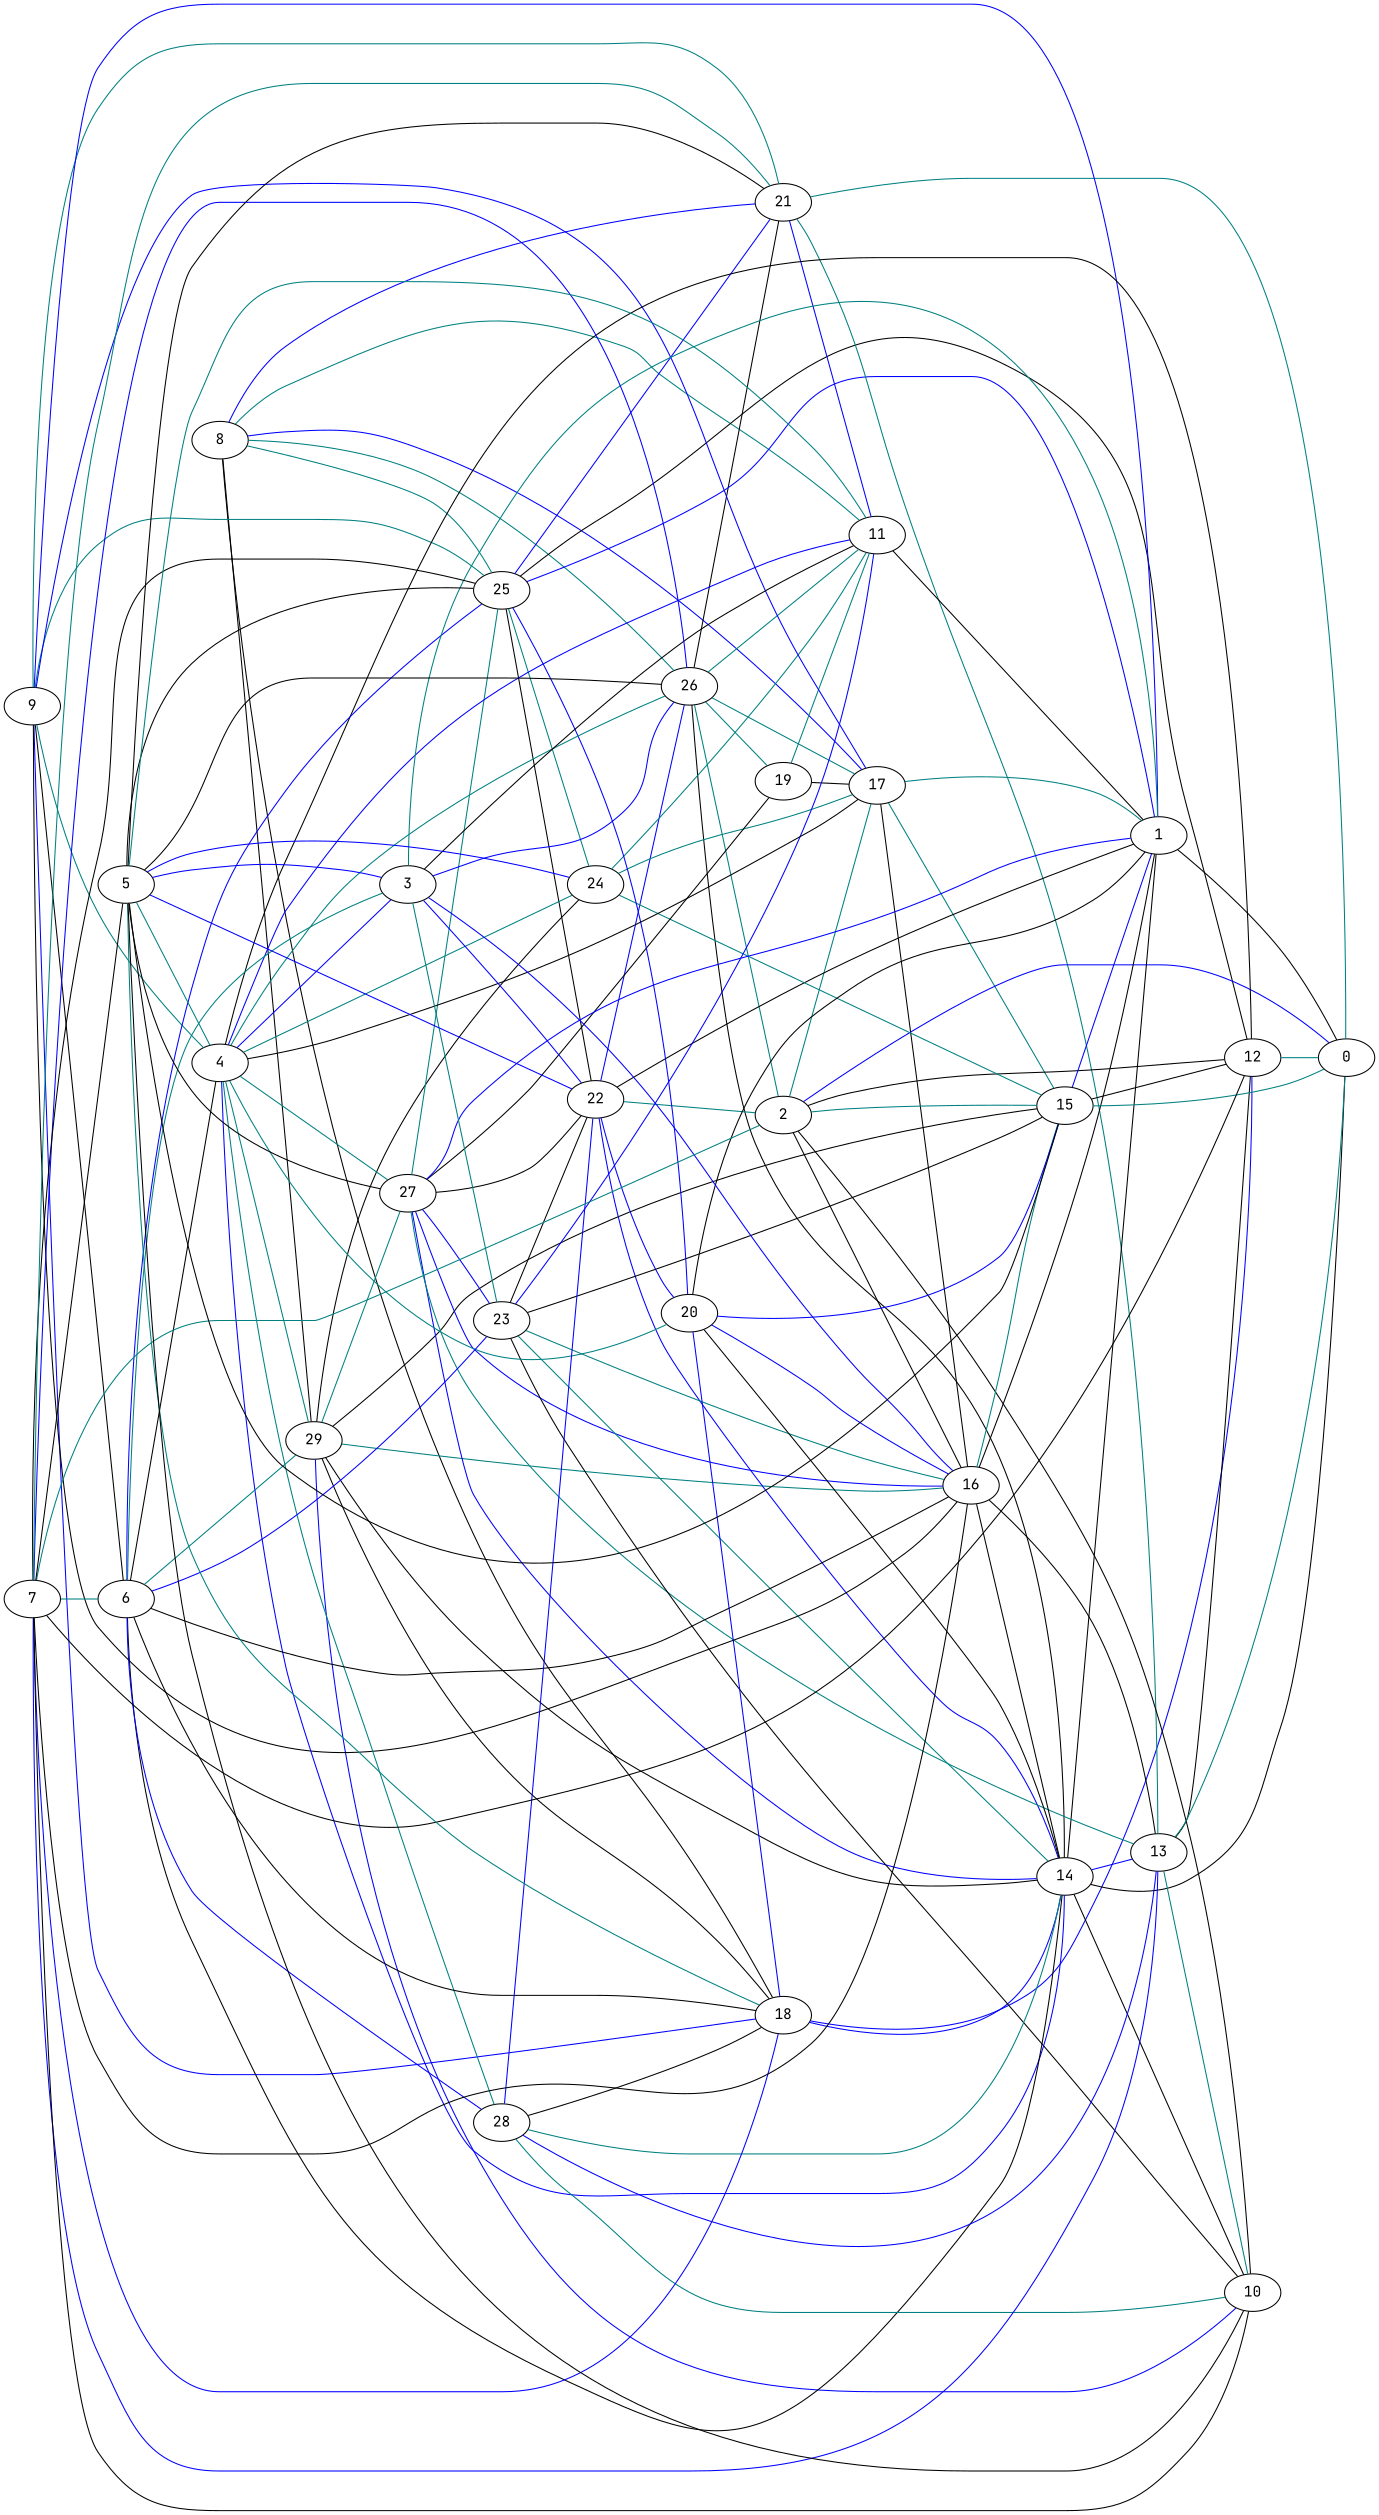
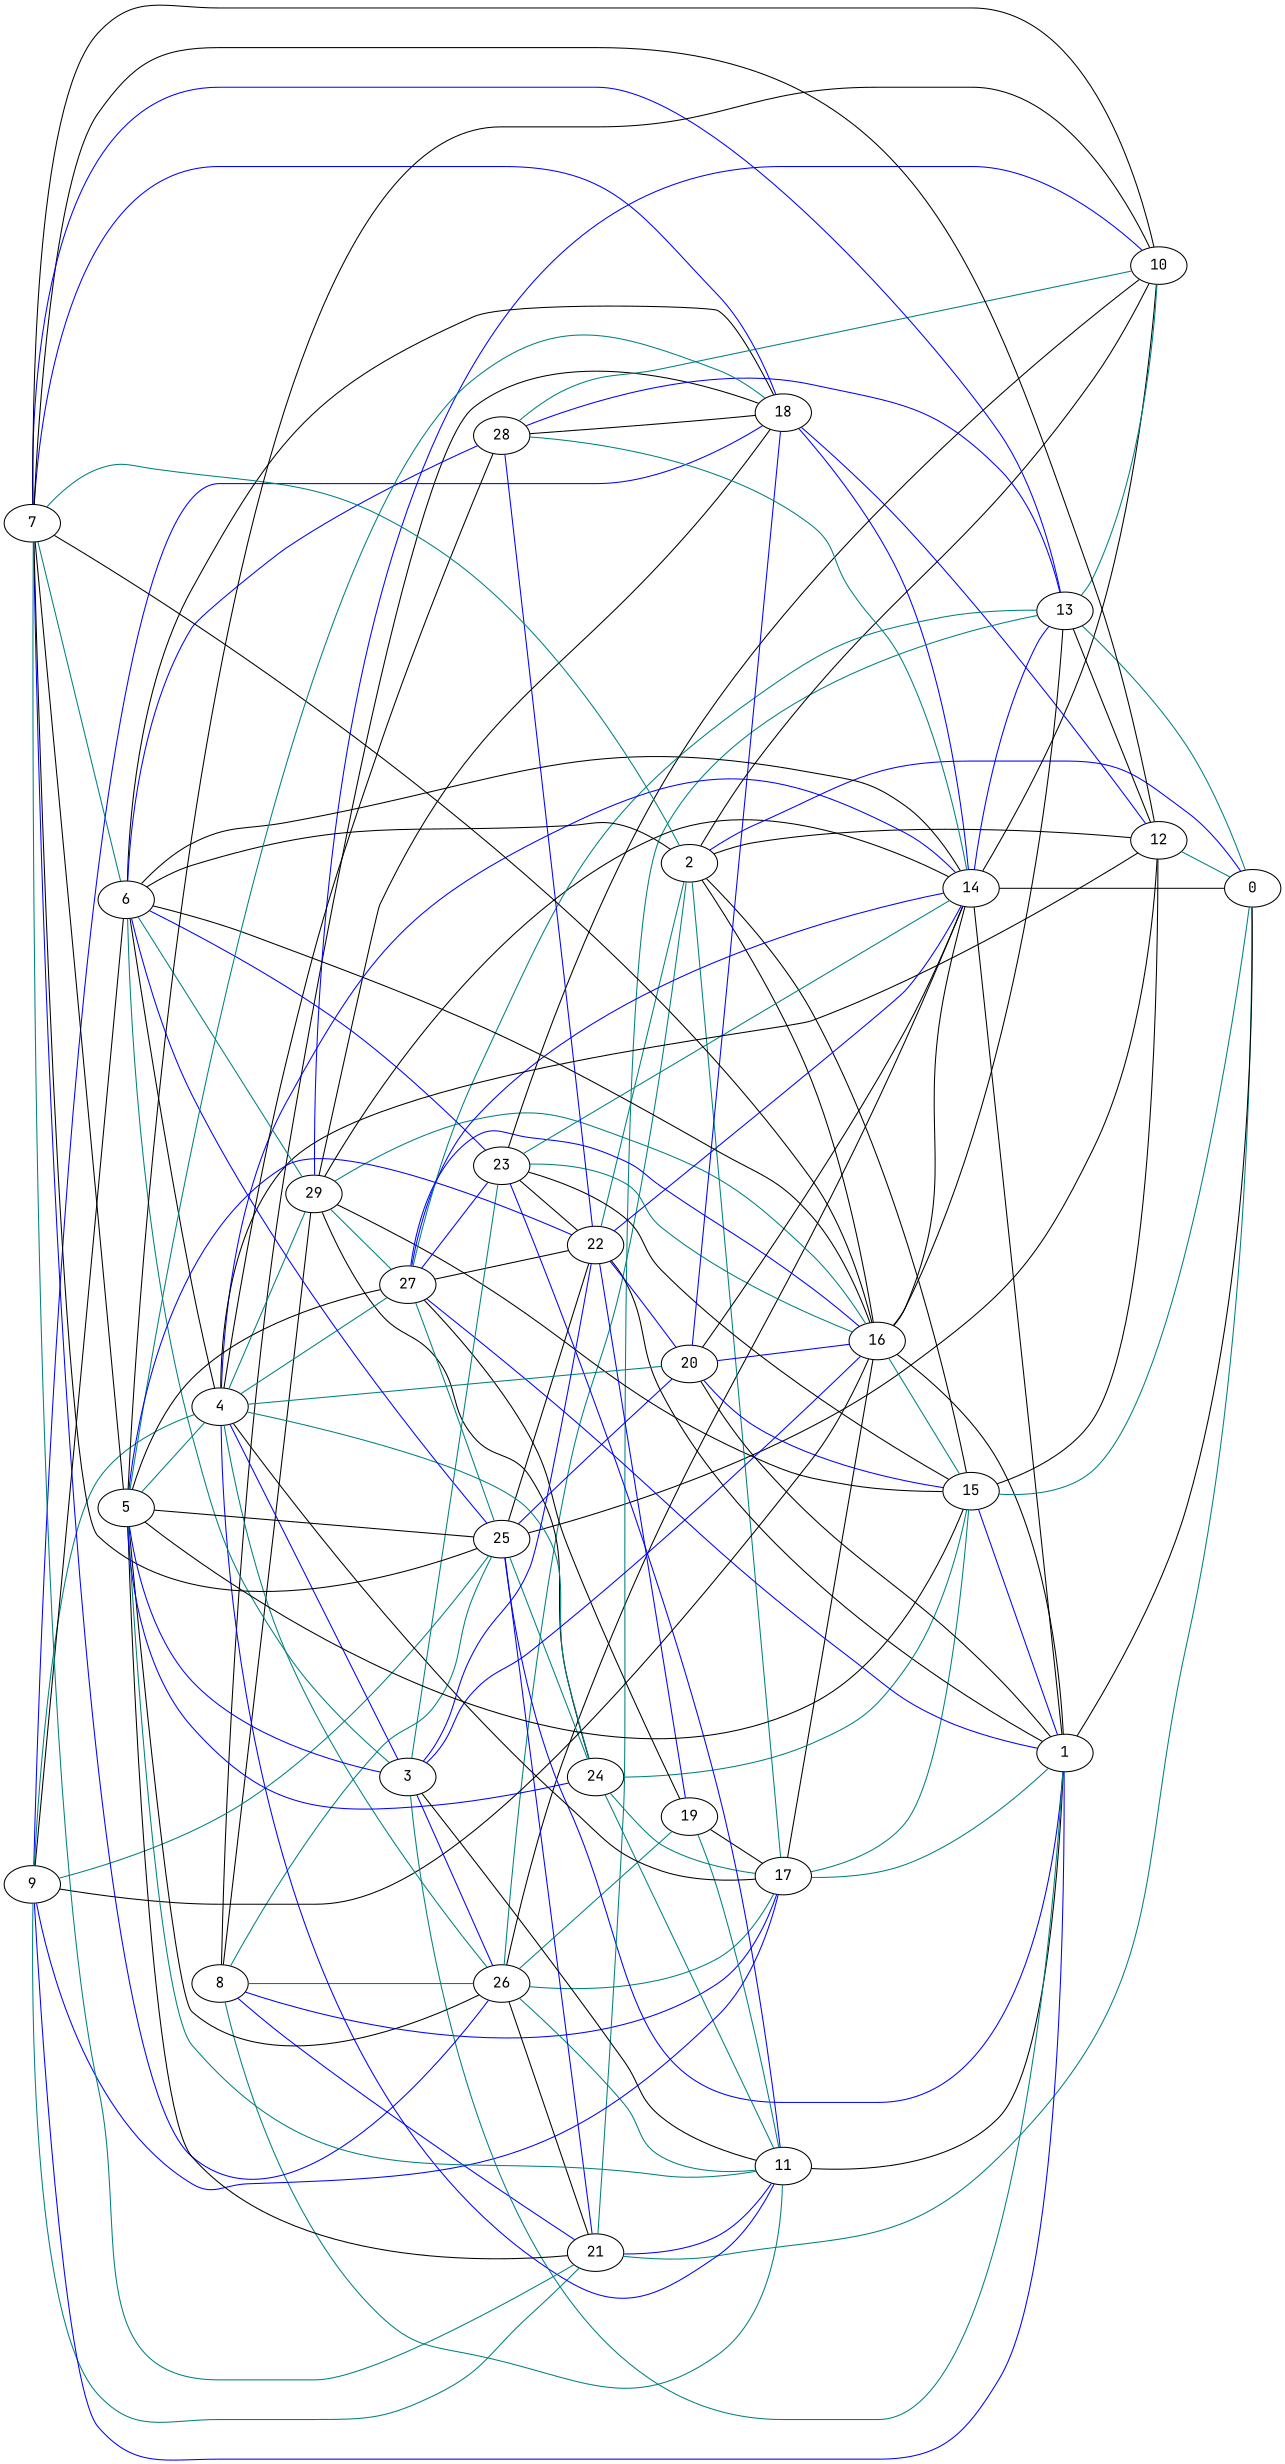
none -> (407, 829)
(643, 893) -> (636, 1491)
(930, 1106) -> (877, 1156)
(314, 1577) -> (306, 982)
